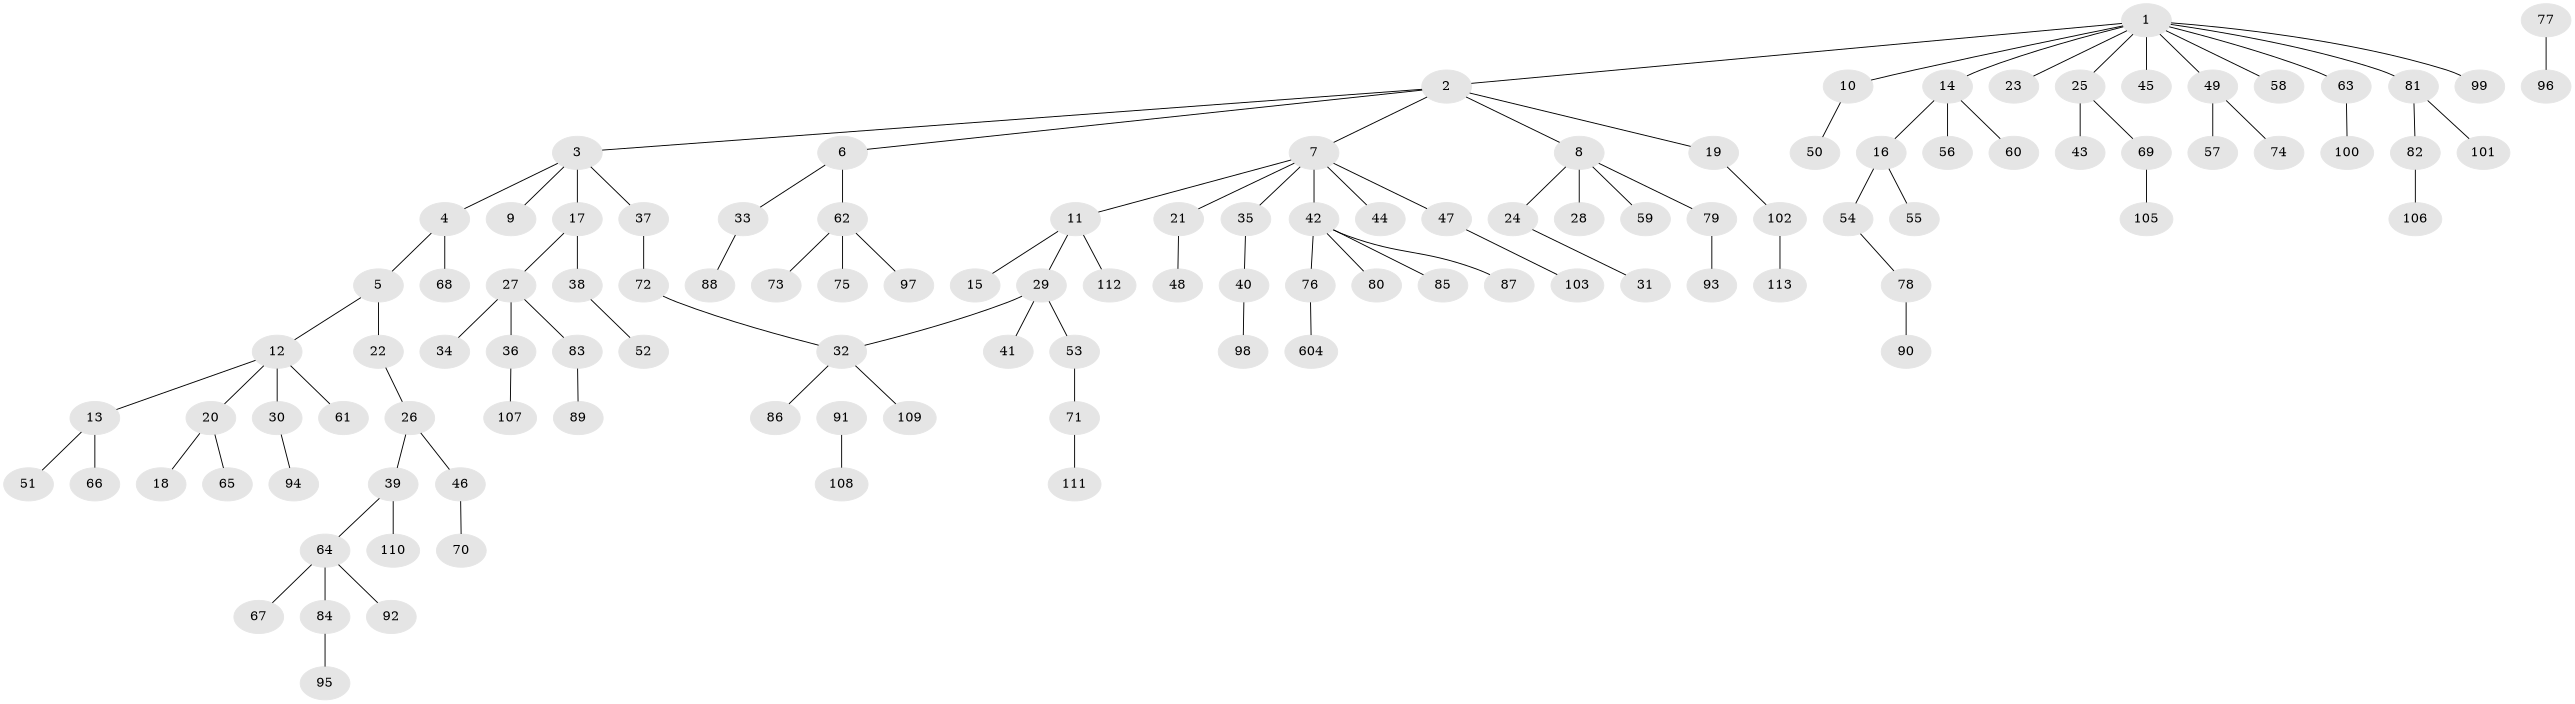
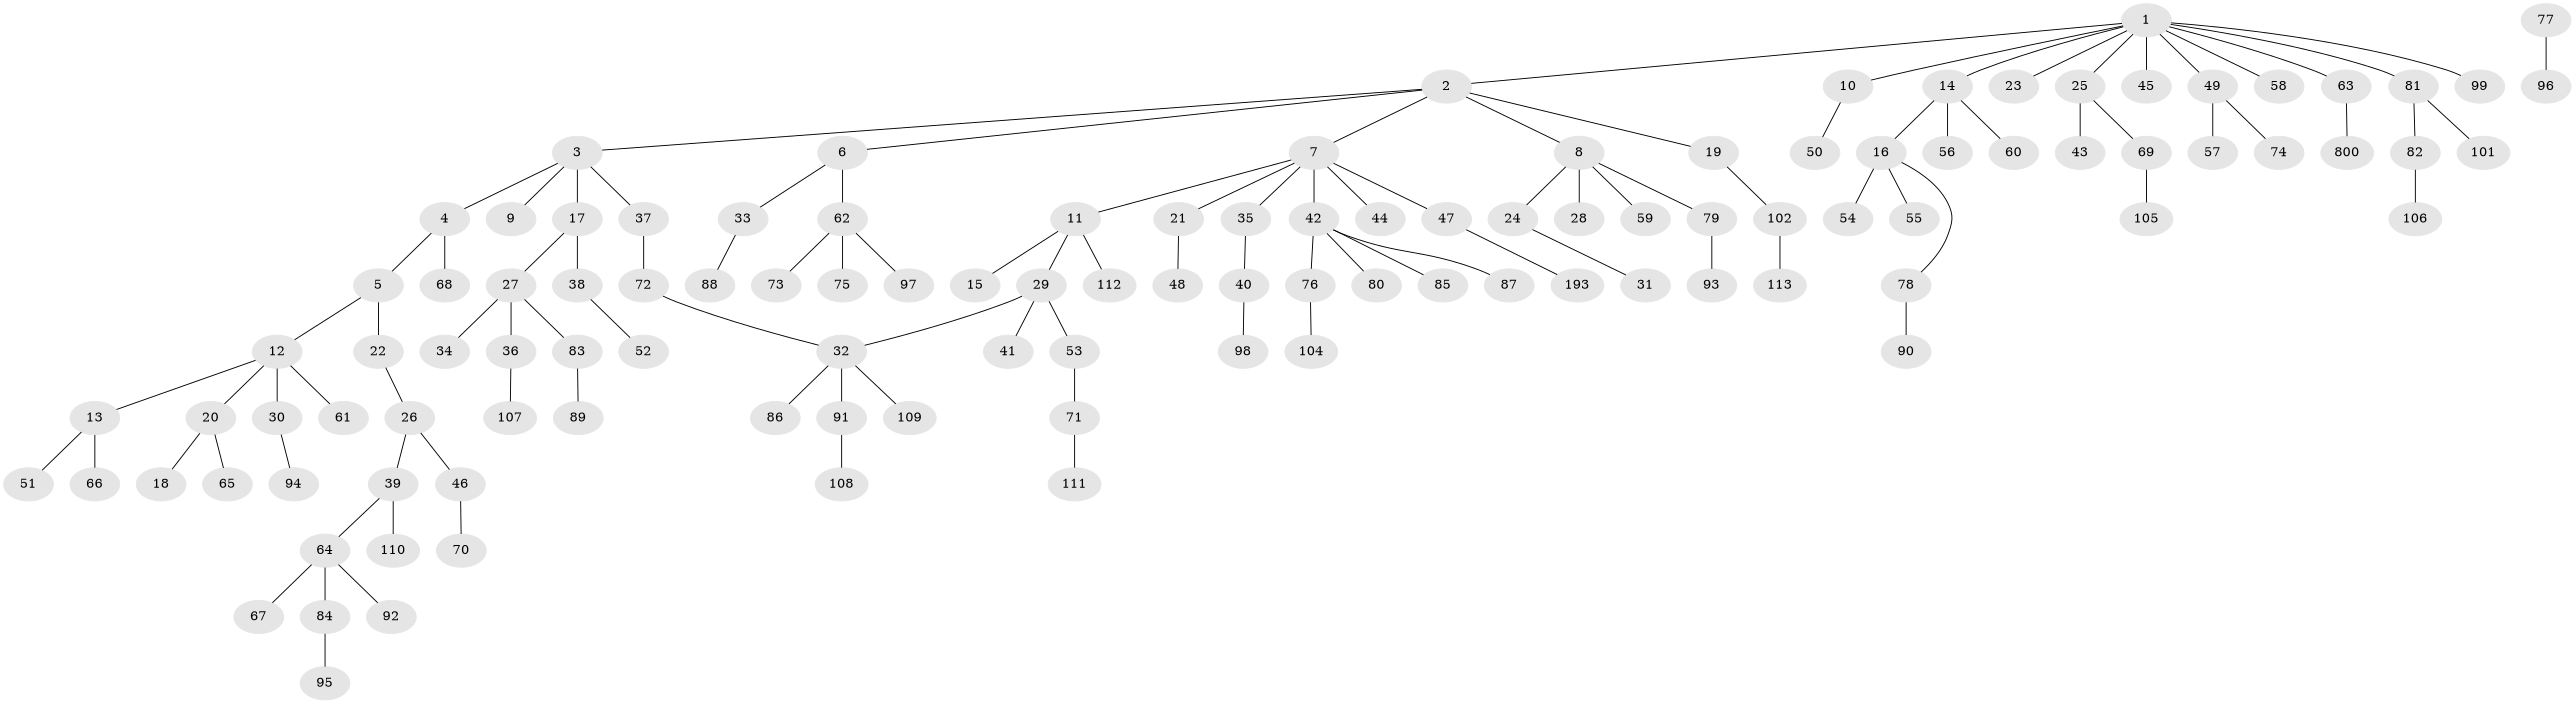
(2347, 153) -> (2347, 153)
(1877, 252) -> (1951, 211)
(1577, 285) -> (1577, 285)
(1311, 352) -> (1311, 352)
none -> (842, 385)
